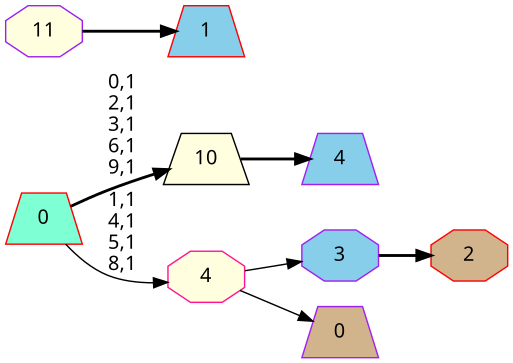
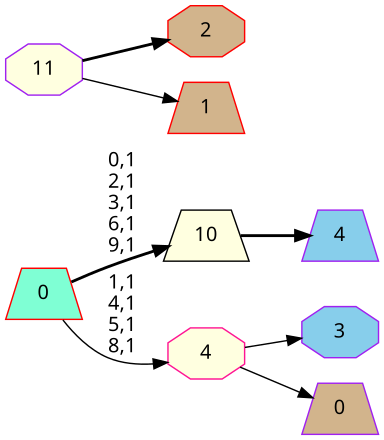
(122, 31) -> (123, 88)
(206, 31) -> (206, 108)
(398, 256) -> (118, 52)
